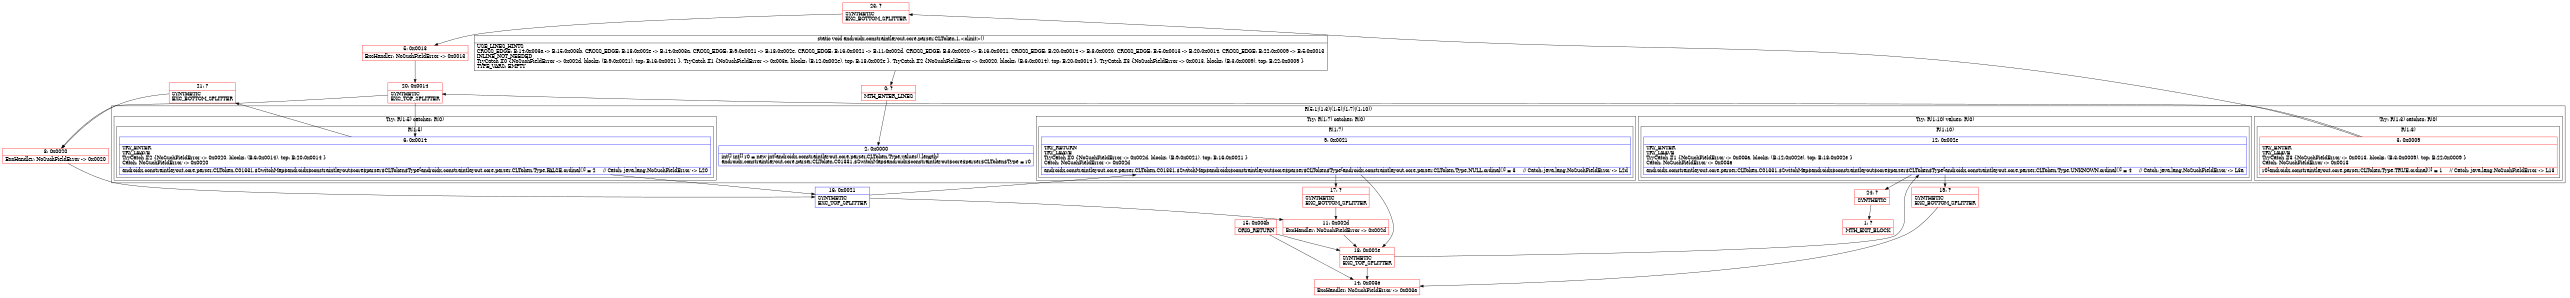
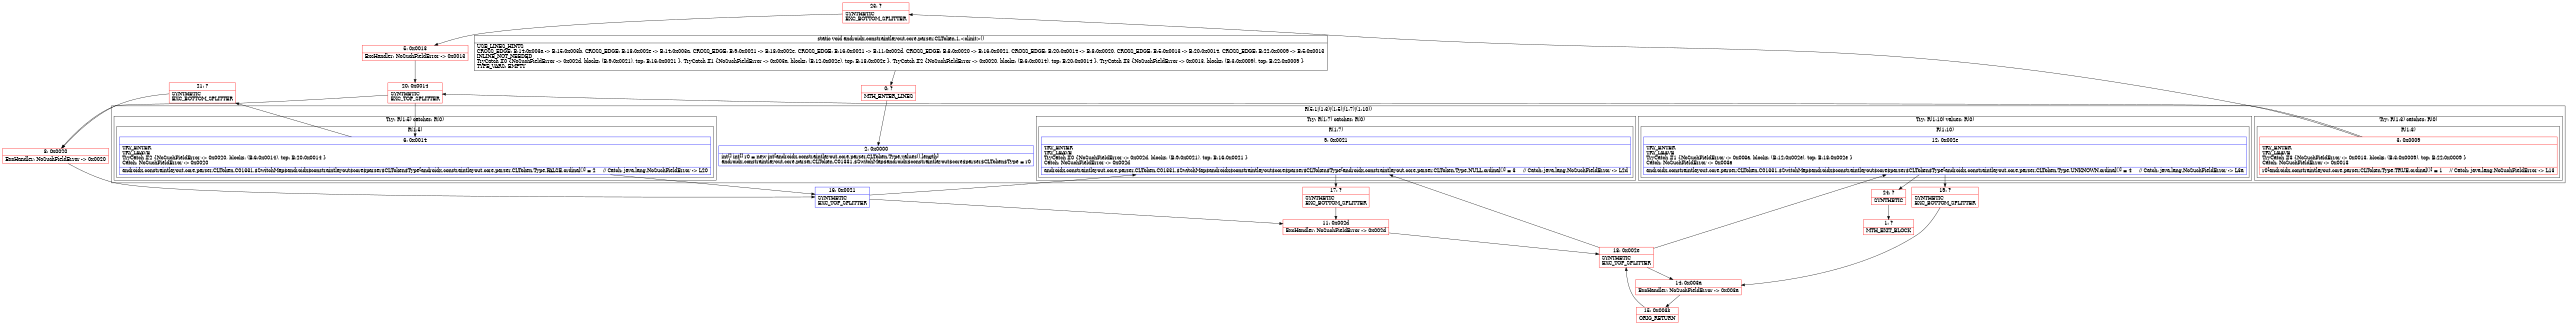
(1061, 148) -> (1059, 148)
(1387, 207) -> (1496, 212)
(1310, 256) -> (1674, 300)
